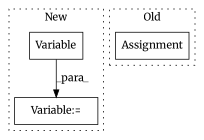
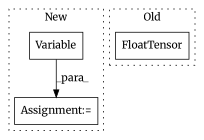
(152, 46) -> (152, 46)
(56, 111) -> (56, 111)
